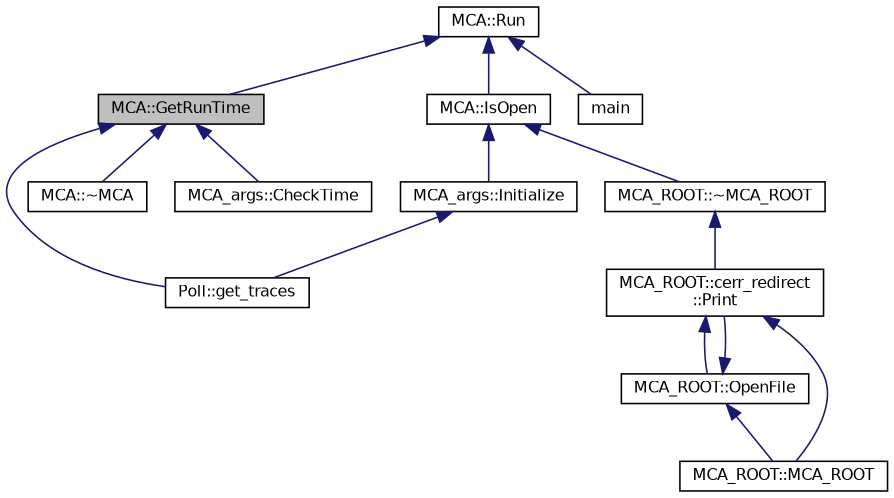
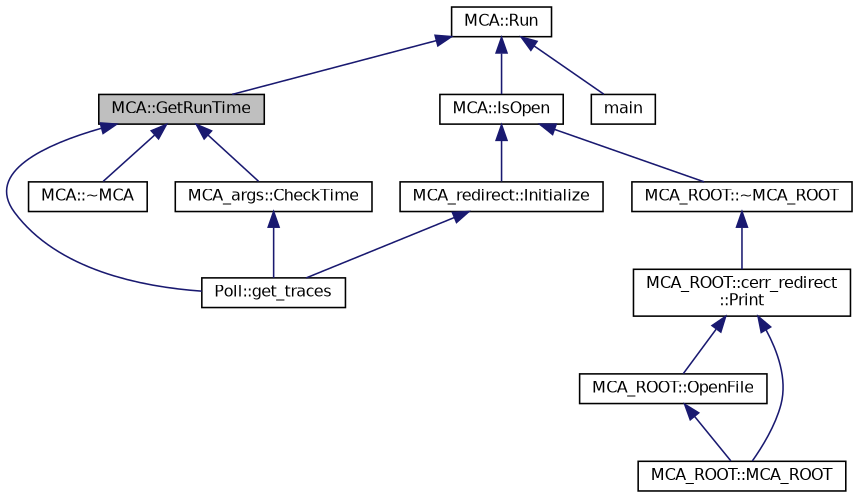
(489, 197) -> (502, 197)
none -> (274, 253)
(726, 337) -> none
